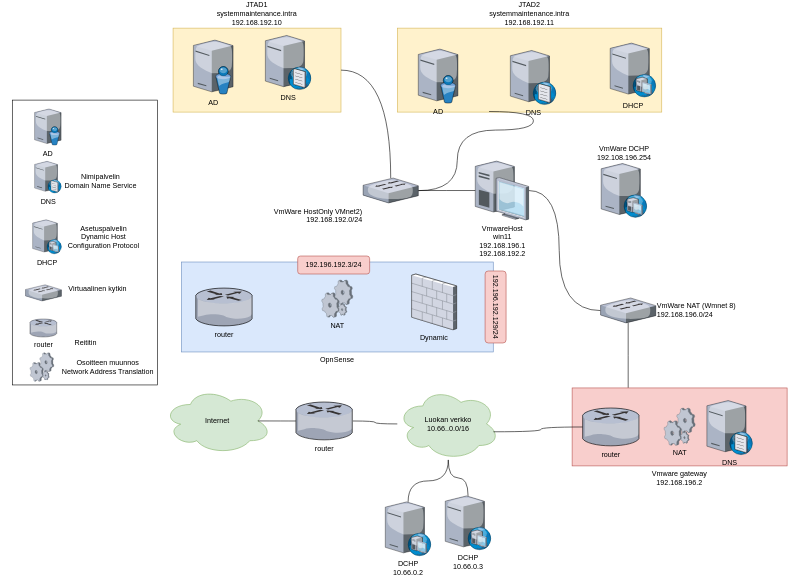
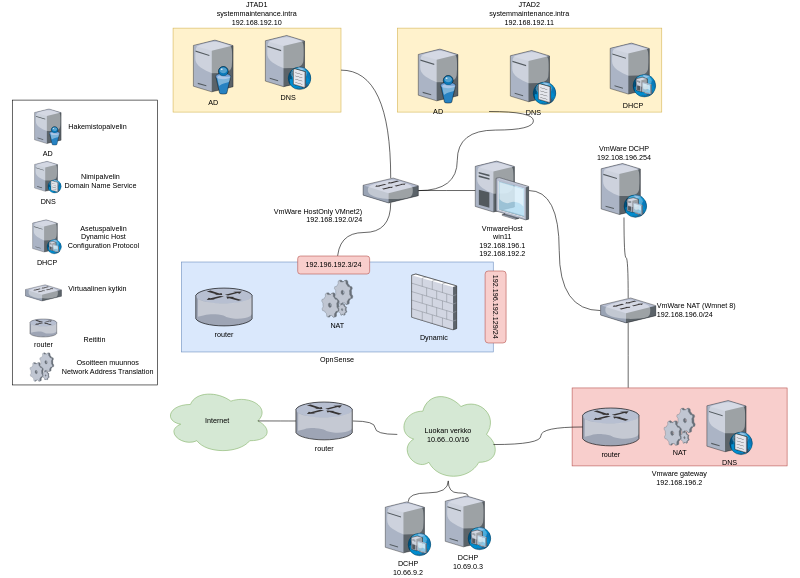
none -> (98, 127)
none -> (366, 232)
none -> (626, 257)
(86, 343) -> (95, 340)
(449, 424) -> (449, 434)
(469, 563) -> (469, 563)
(409, 569) -> (409, 569)
